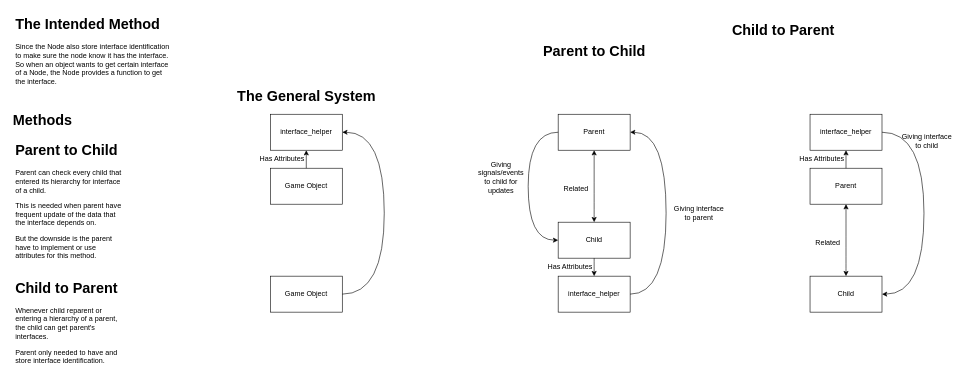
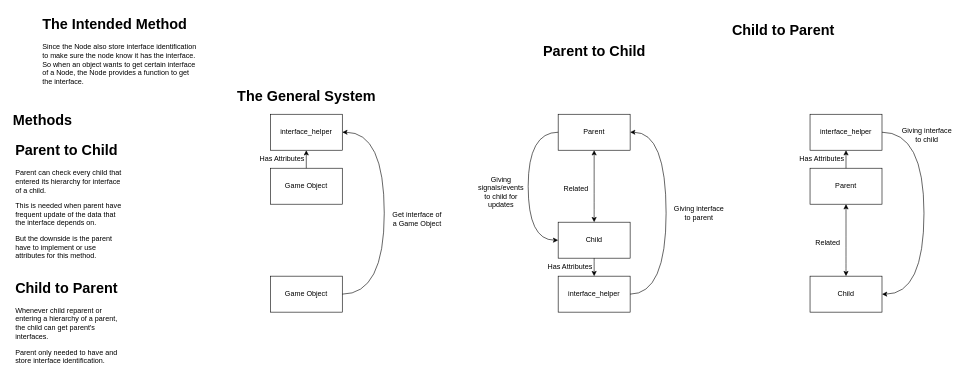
(93, 51) -> (120, 51)
(927, 141) -> (927, 135)
(501, 177) -> (501, 192)
none -> (417, 219)
